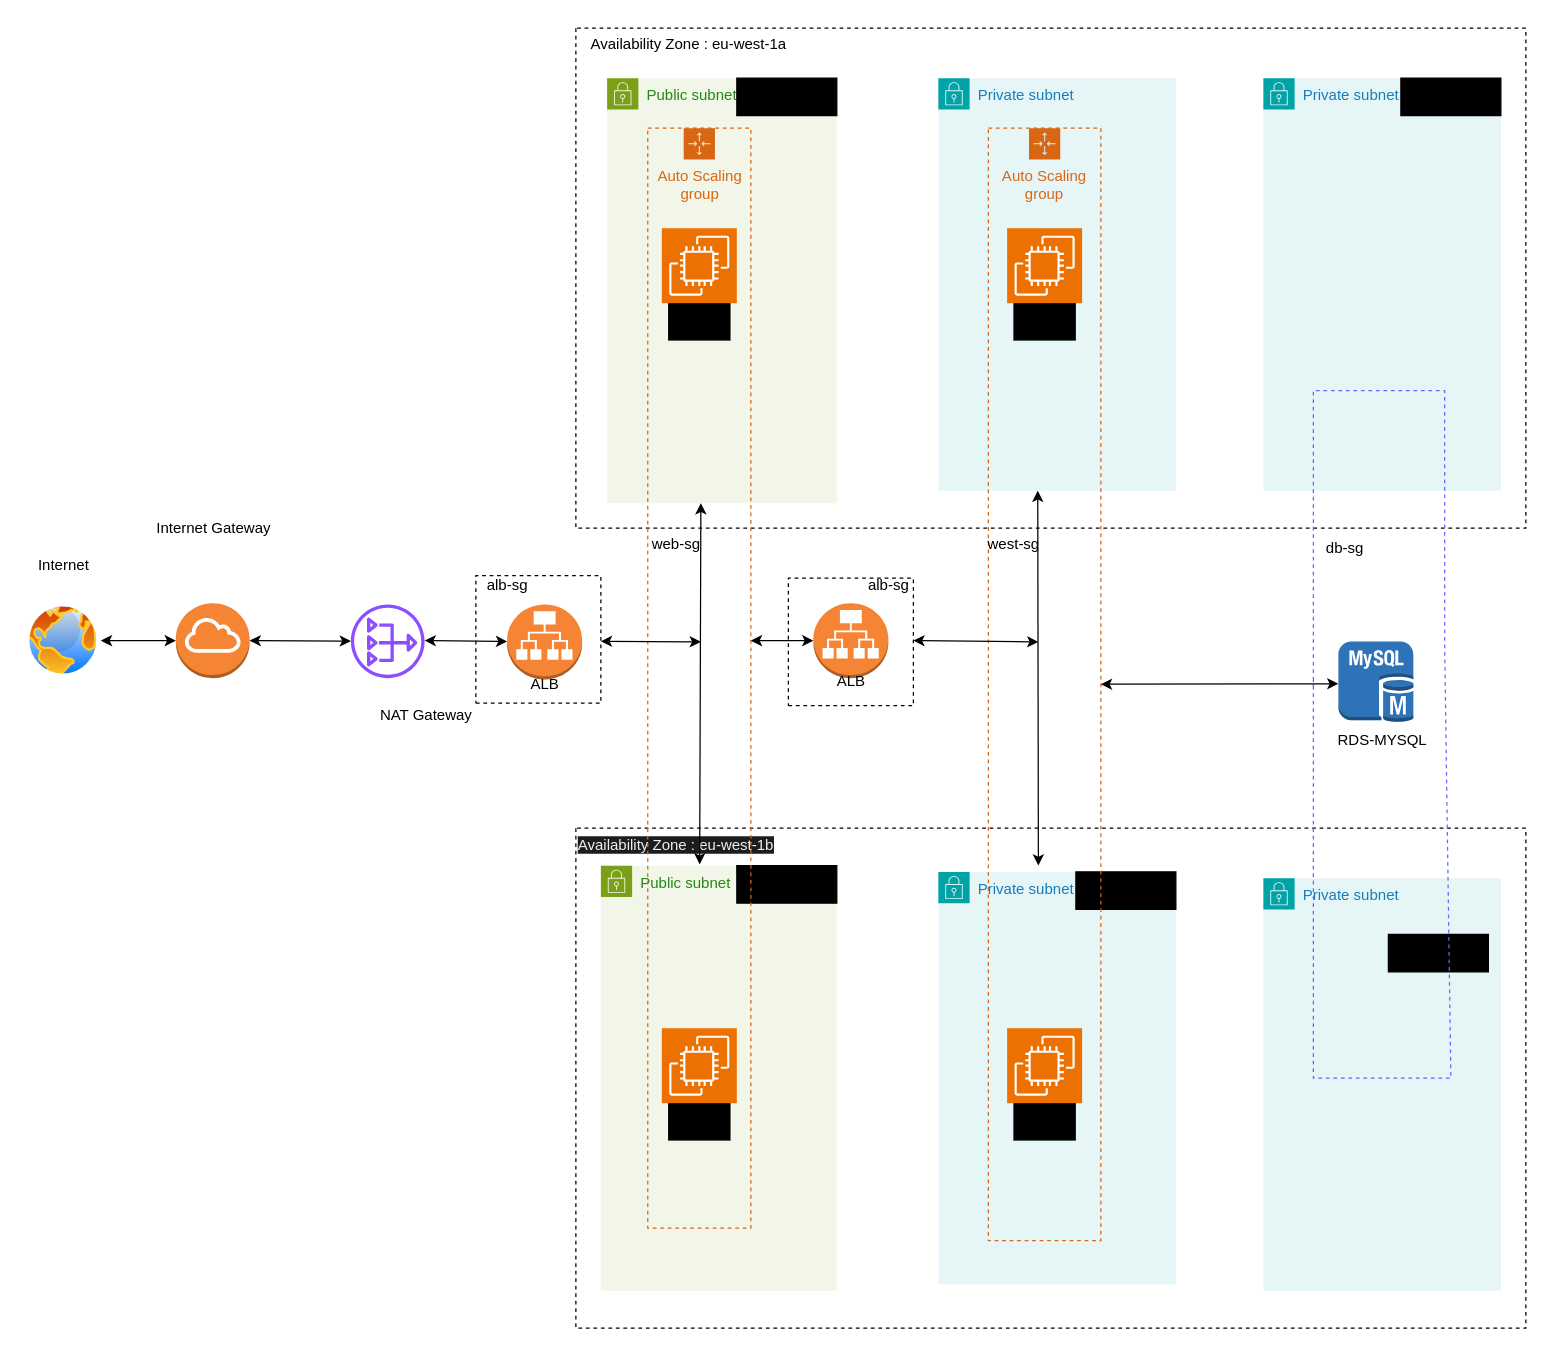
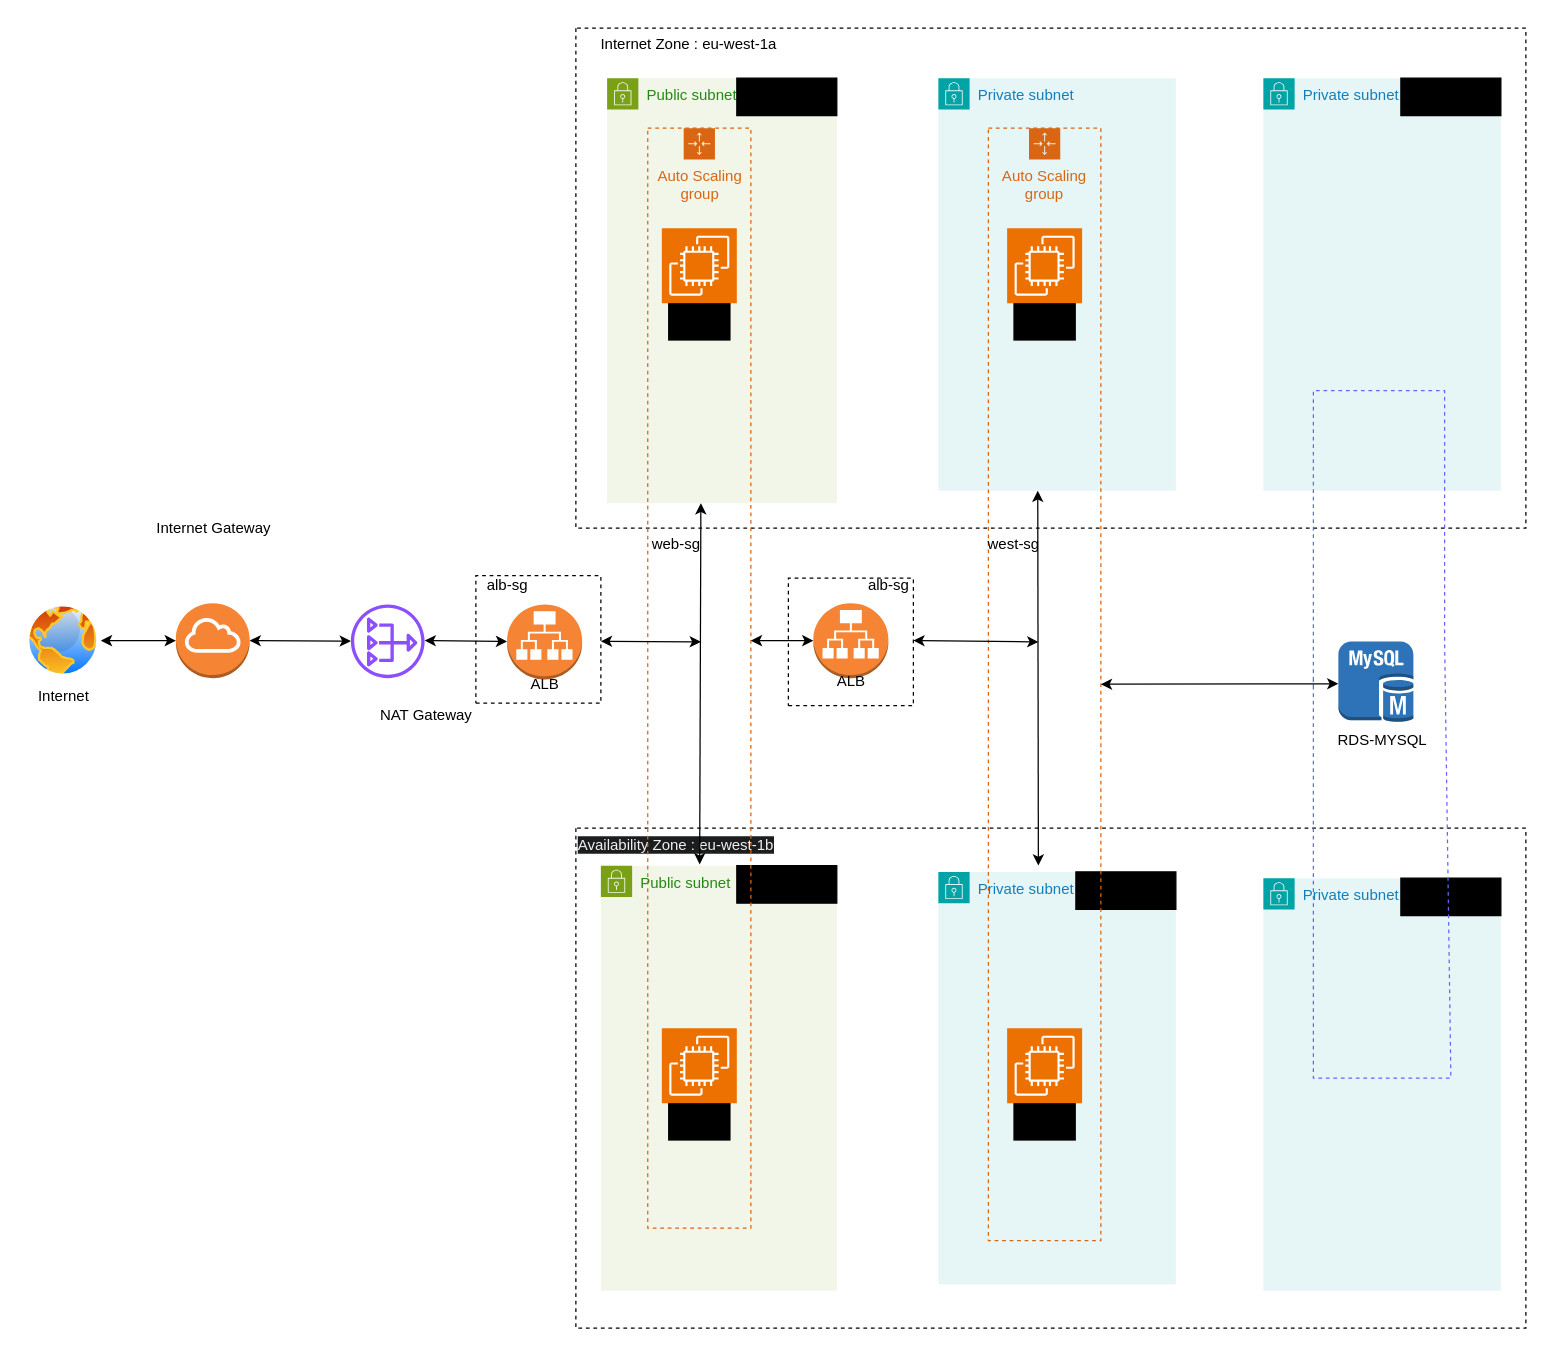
(689, 44) -> (689, 44)
(1344, 548) -> none
(63, 566) -> (63, 697)
(1438, 953) -> (1451, 897)
